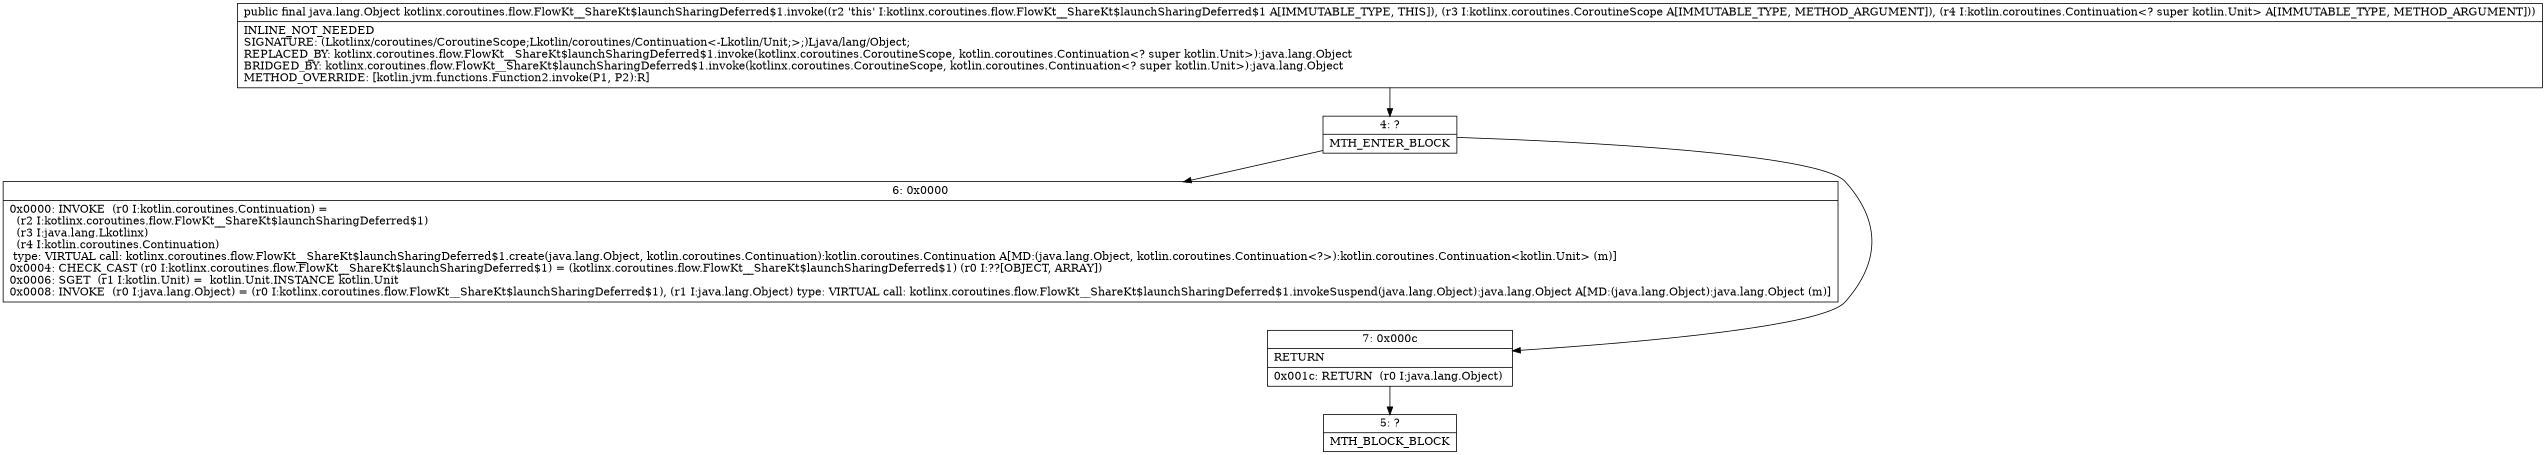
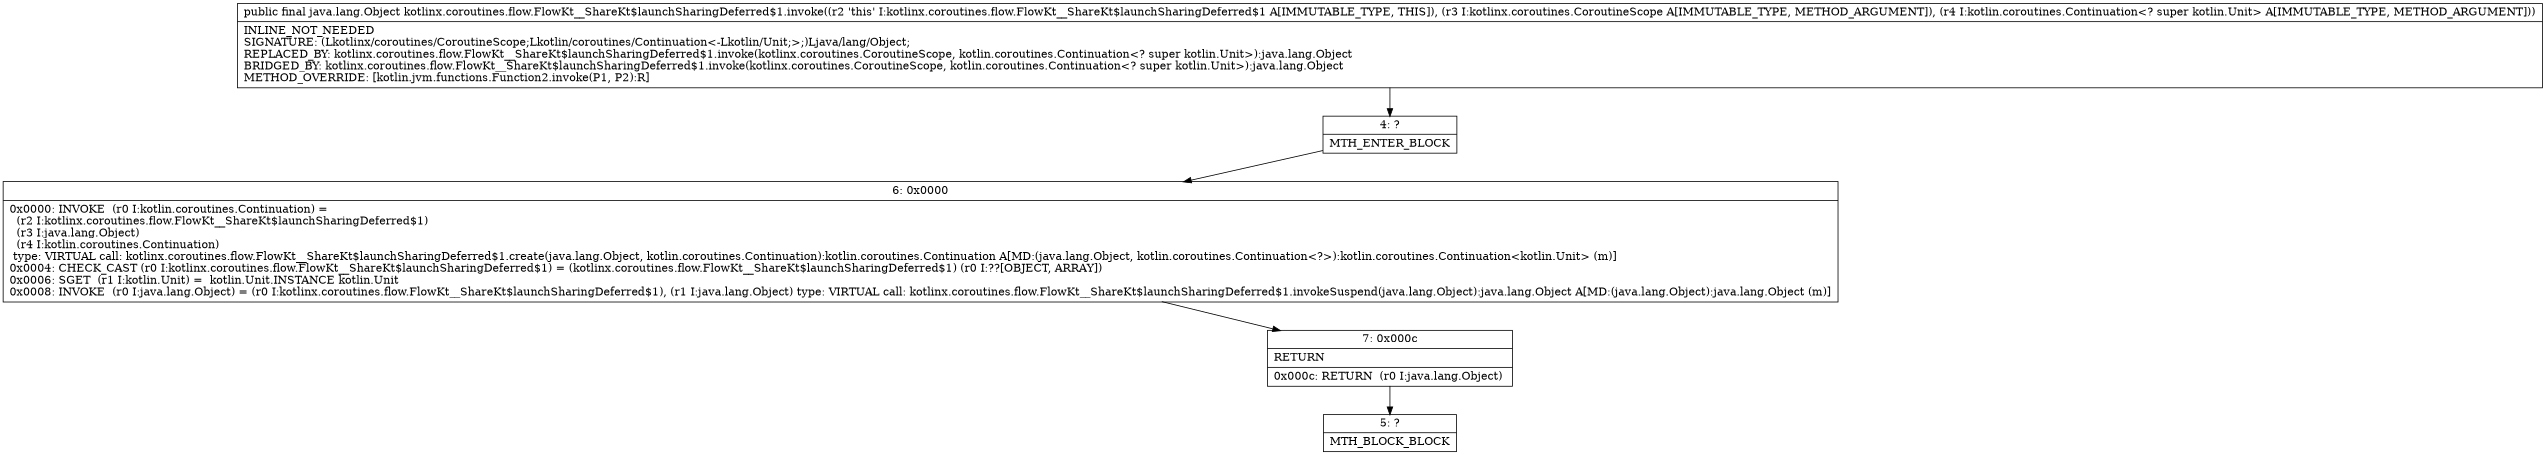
(1865, 211) -> (1217, 315)
(79, 233) -> (75, 233)
(1390, 376) -> (1390, 376)
